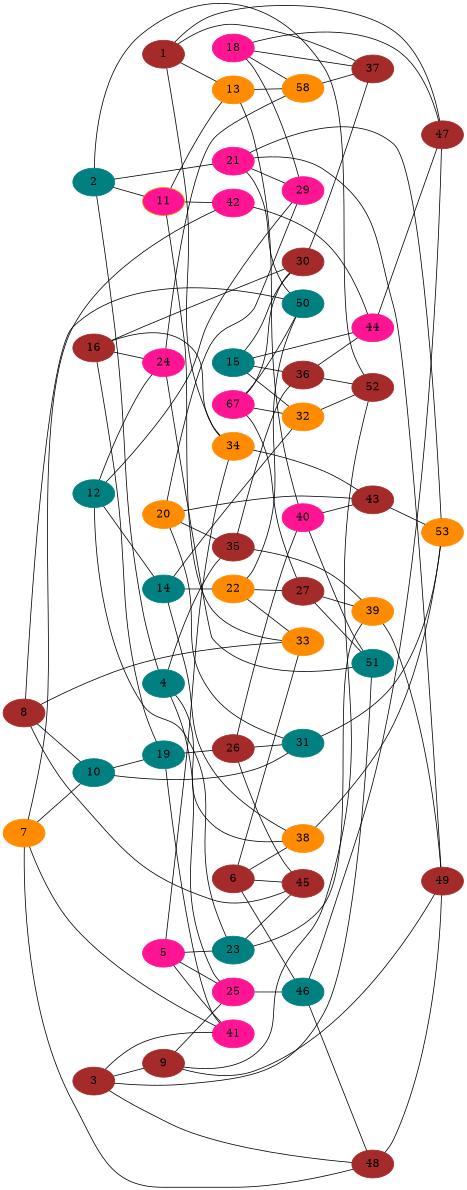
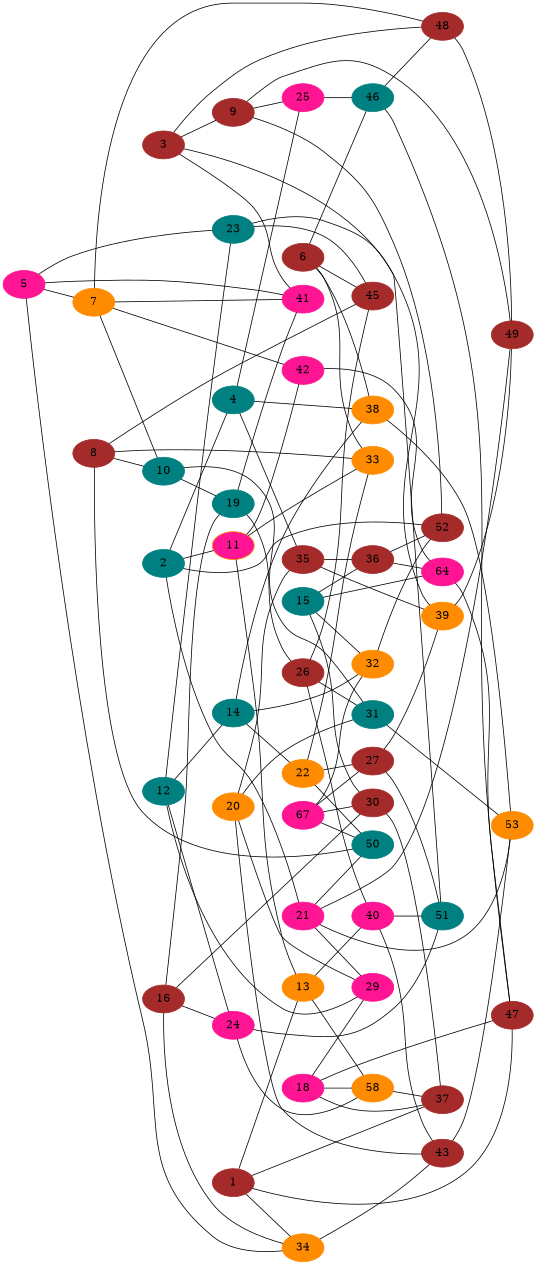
(373, 328) -> (443, 572)
(193, 969) -> (59, 293)
